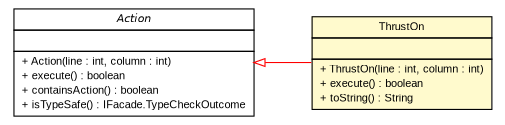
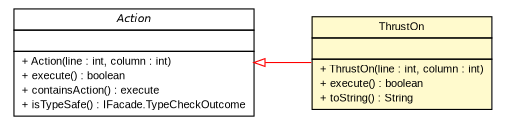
(90, 90) -> (91, 90)
